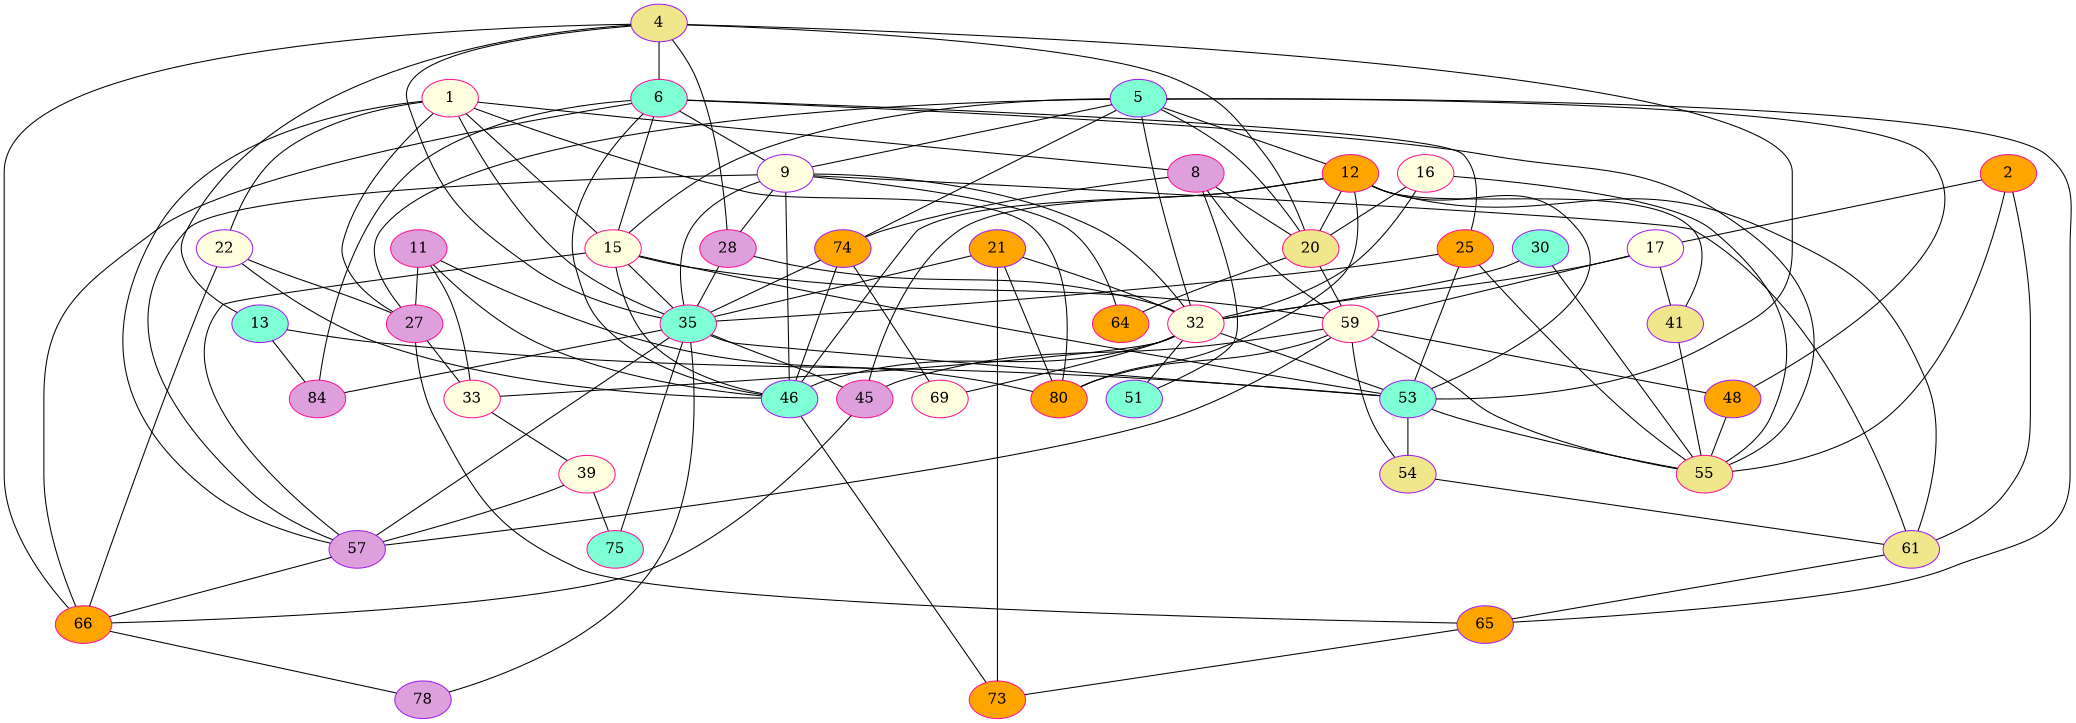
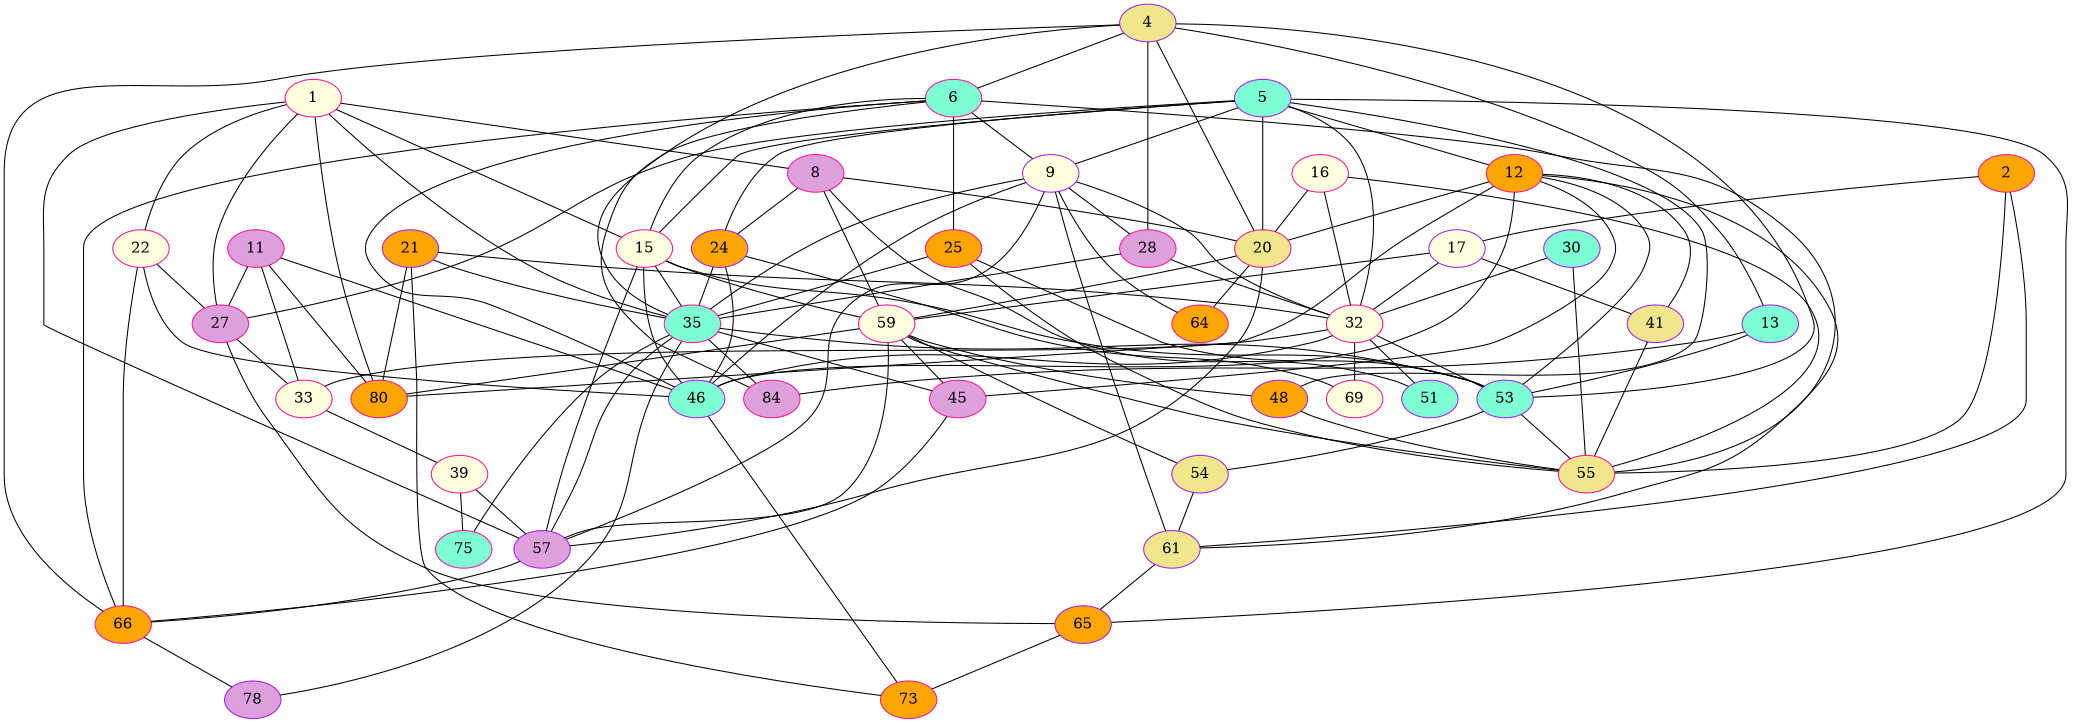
(225, 249) -> (141, 249)
(843, 249) -> (720, 249)
none -> (959, 473)
